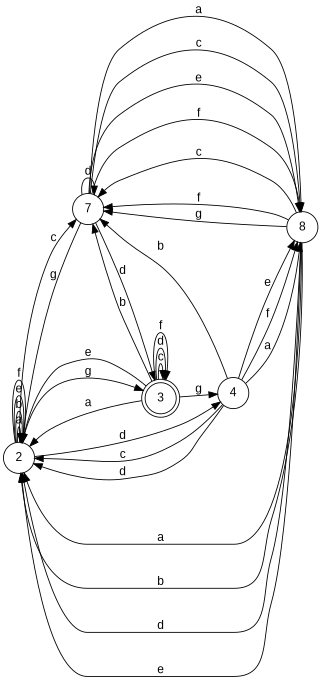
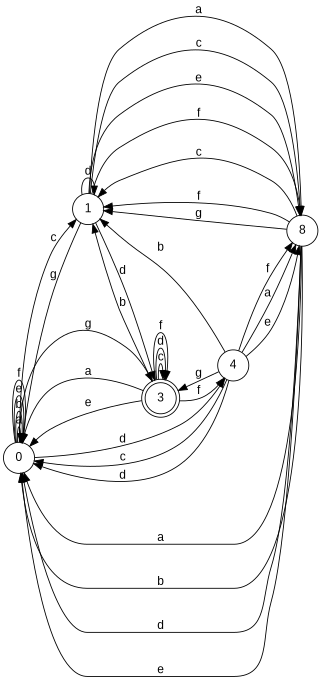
(88, 209) -> (88, 209)
none -> (203, 379)
(199, 389) -> (199, 391)
(19, 458) -> (19, 458)
